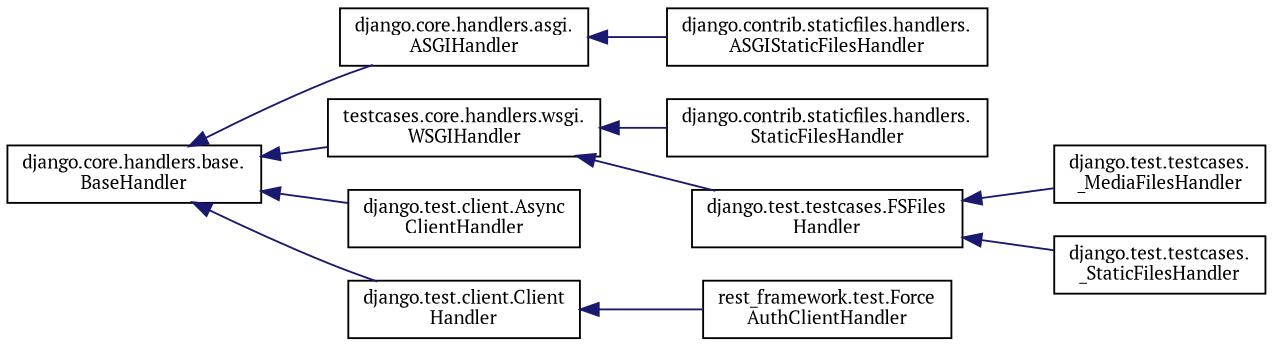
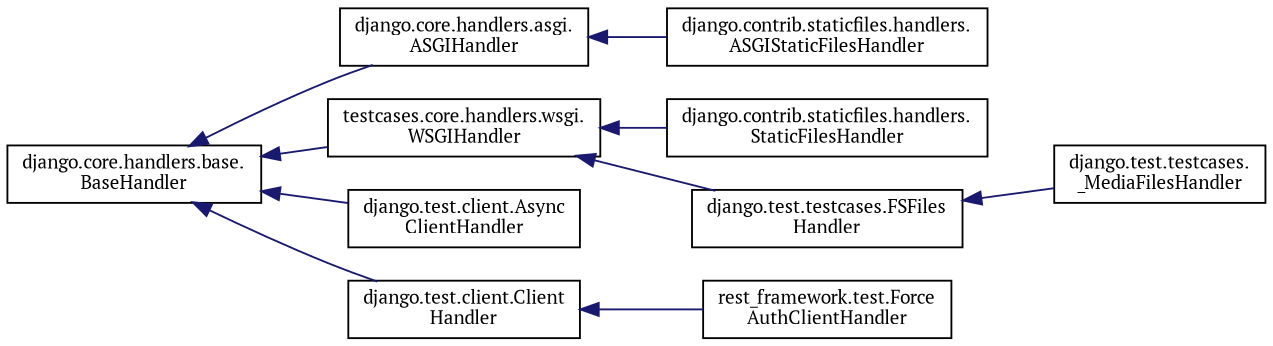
(1160, 265) -> none
